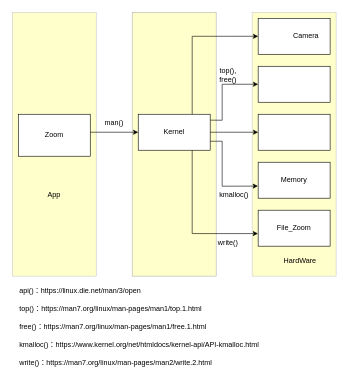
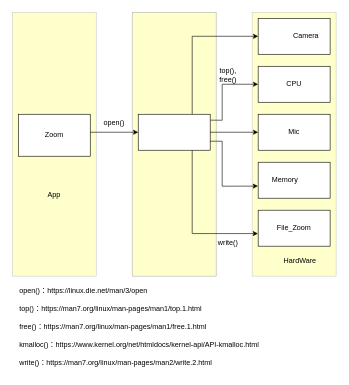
none -> (294, 84)
(114, 123) -> (114, 123)
(174, 132) -> none
none -> (294, 132)
(294, 180) -> (285, 180)
(234, 195) -> none
(91, 291) -> (92, 295)
